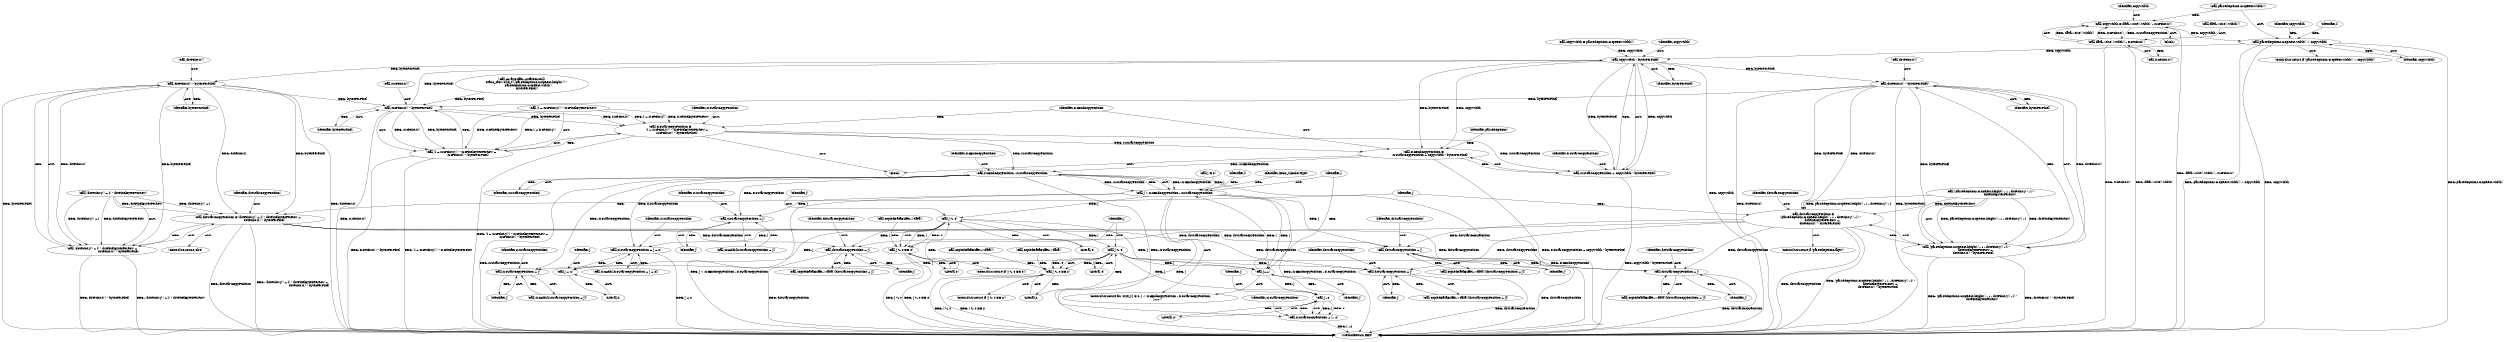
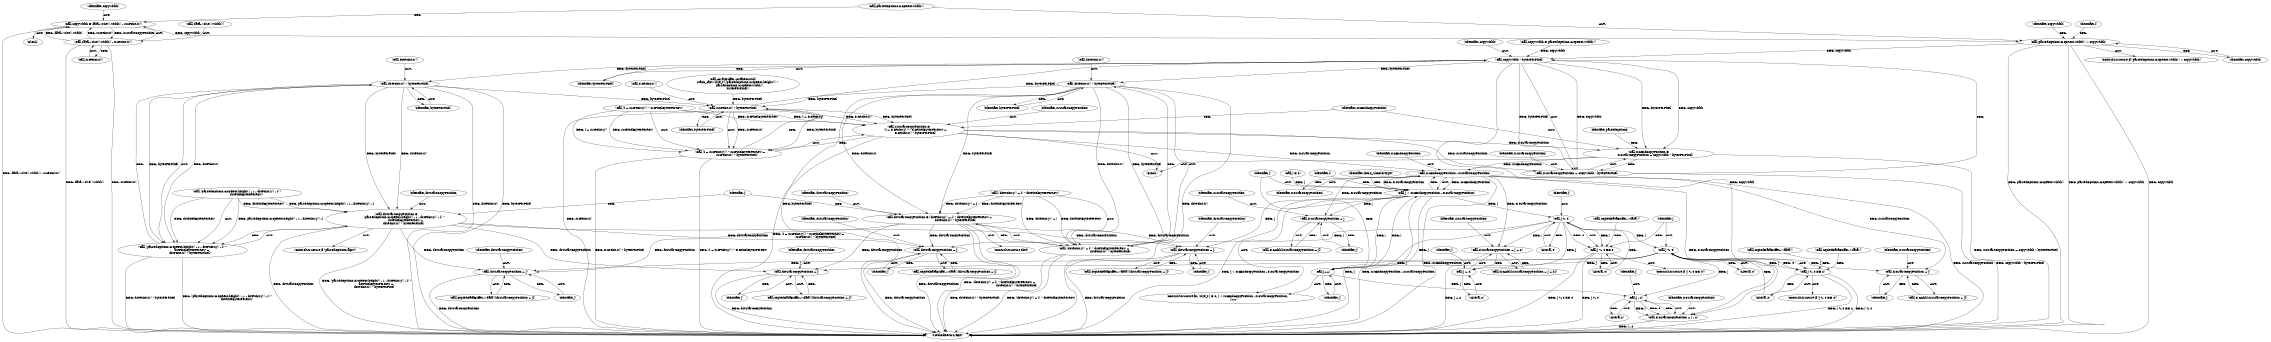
(620, 263) -> (1483, 263)
(1726, 324) -> (1618, 184)
